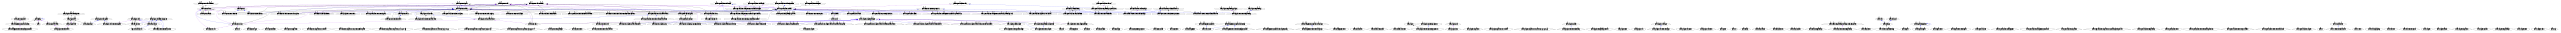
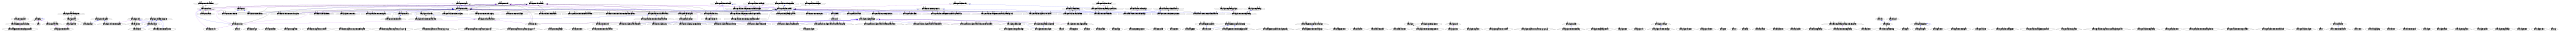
(137, 29) -> (137, 29)
